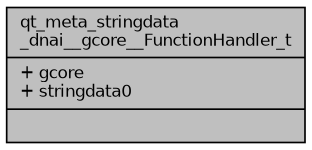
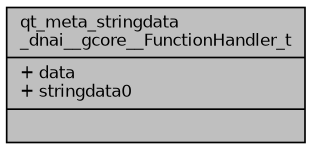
(52, 73) -> (48, 73)
